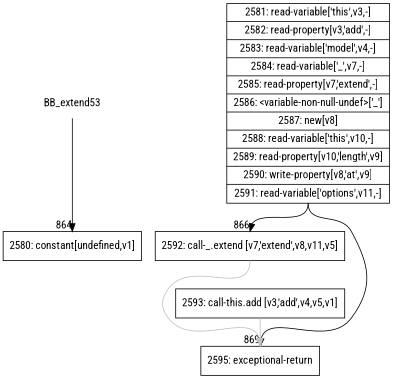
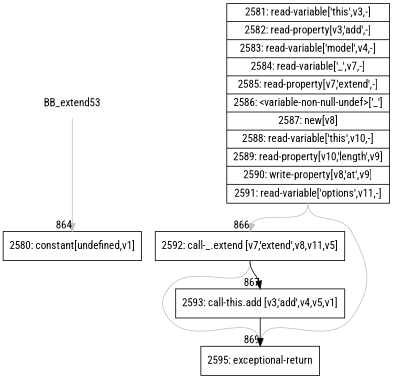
(72, 171) -> (72, 171)
(283, 217) -> (283, 217)
none -> (253, 271)
(364, 296) -> (364, 296)
(260, 328) -> (260, 328)
